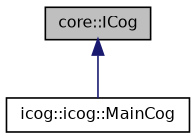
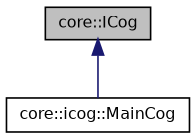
(98, 115) -> (98, 115)
